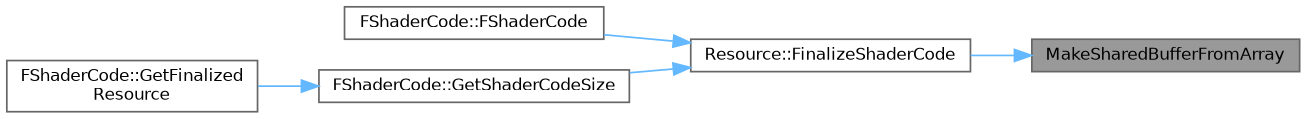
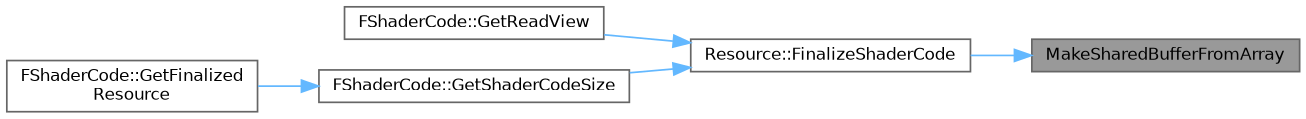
(474, 23) -> (474, 23)
